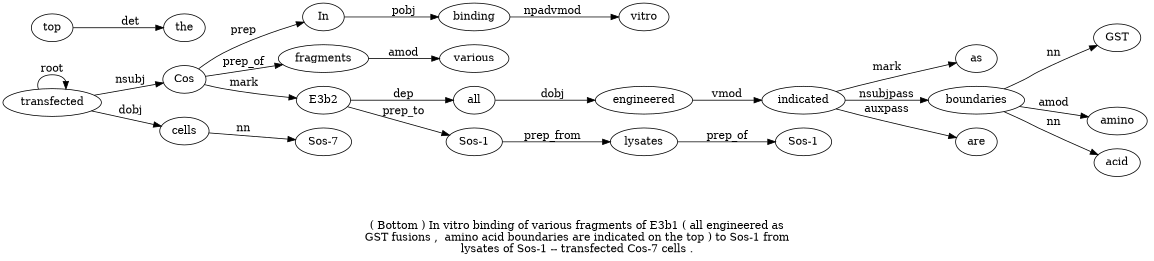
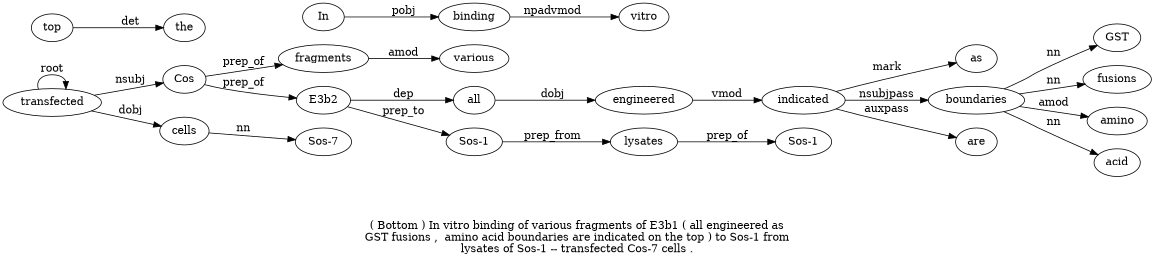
(246, 43) -> none
none -> (1117, 79)
(244, 83) -> (244, 83)
